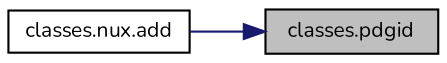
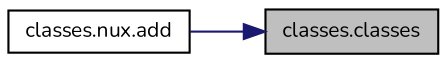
(352, 32) -> (352, 32)
